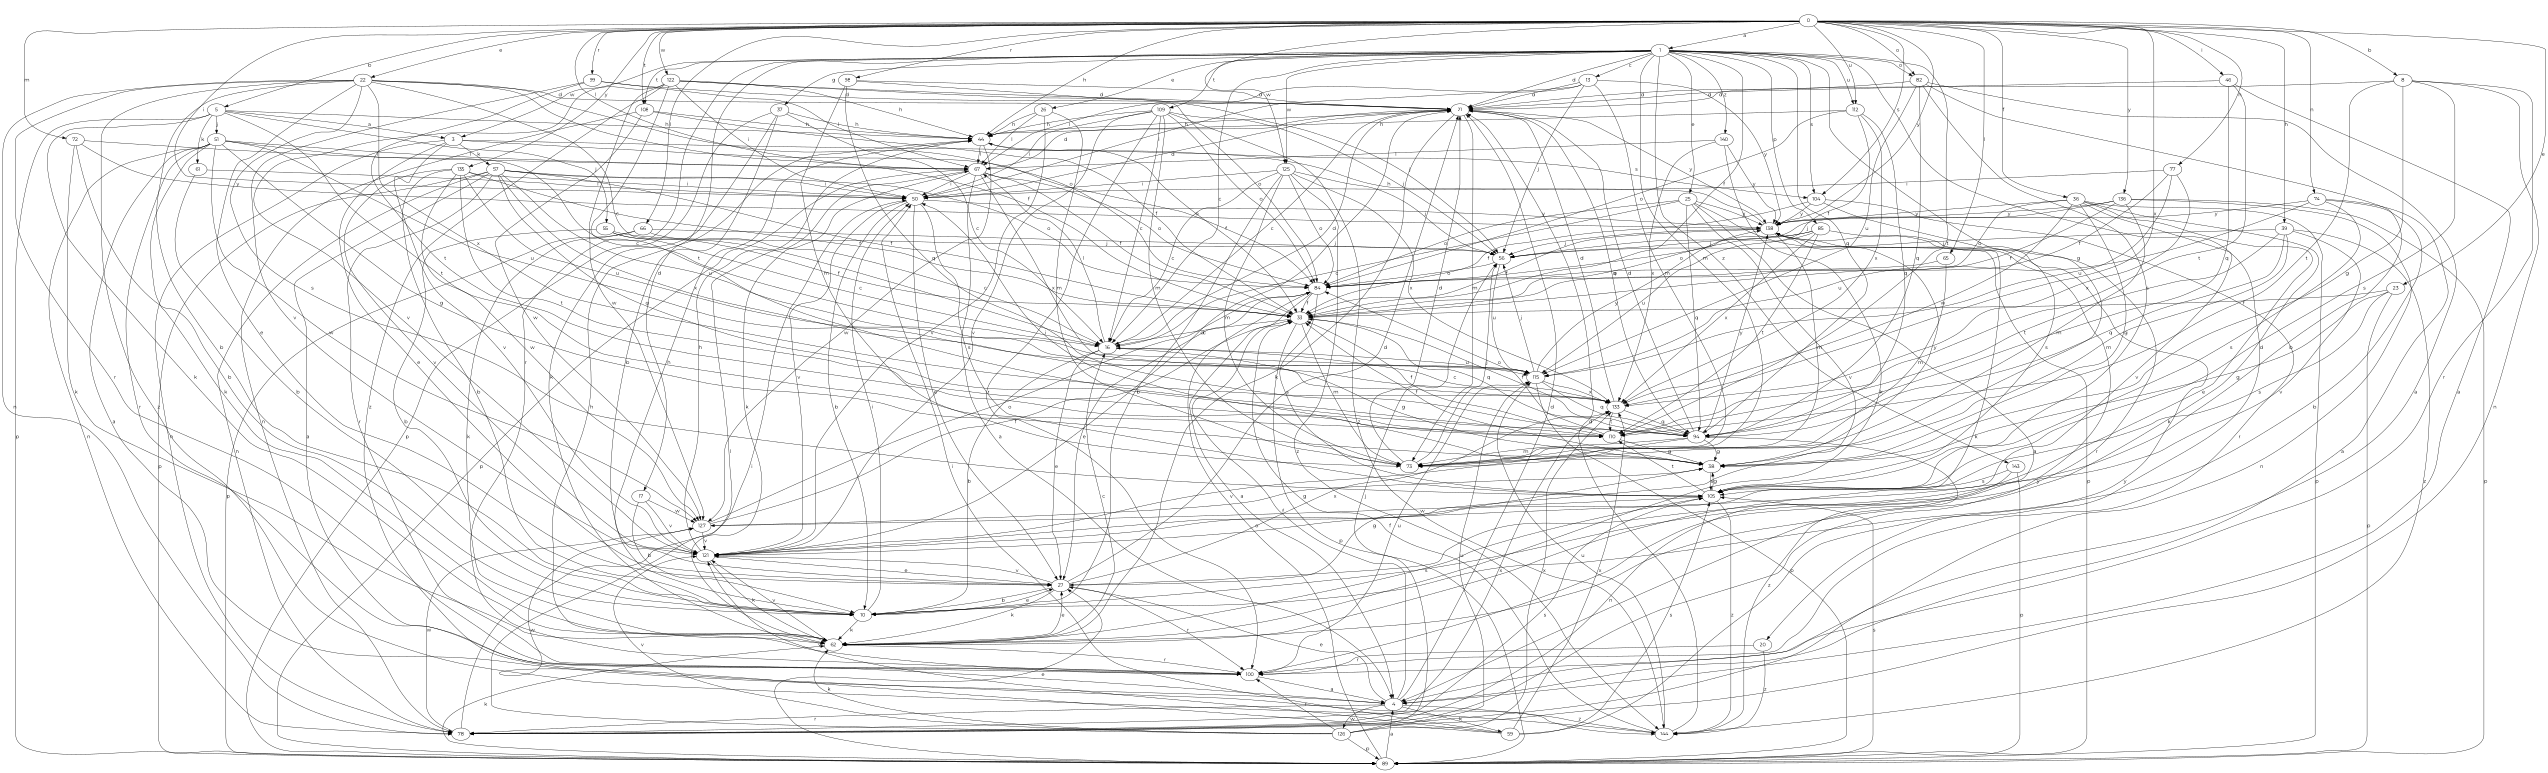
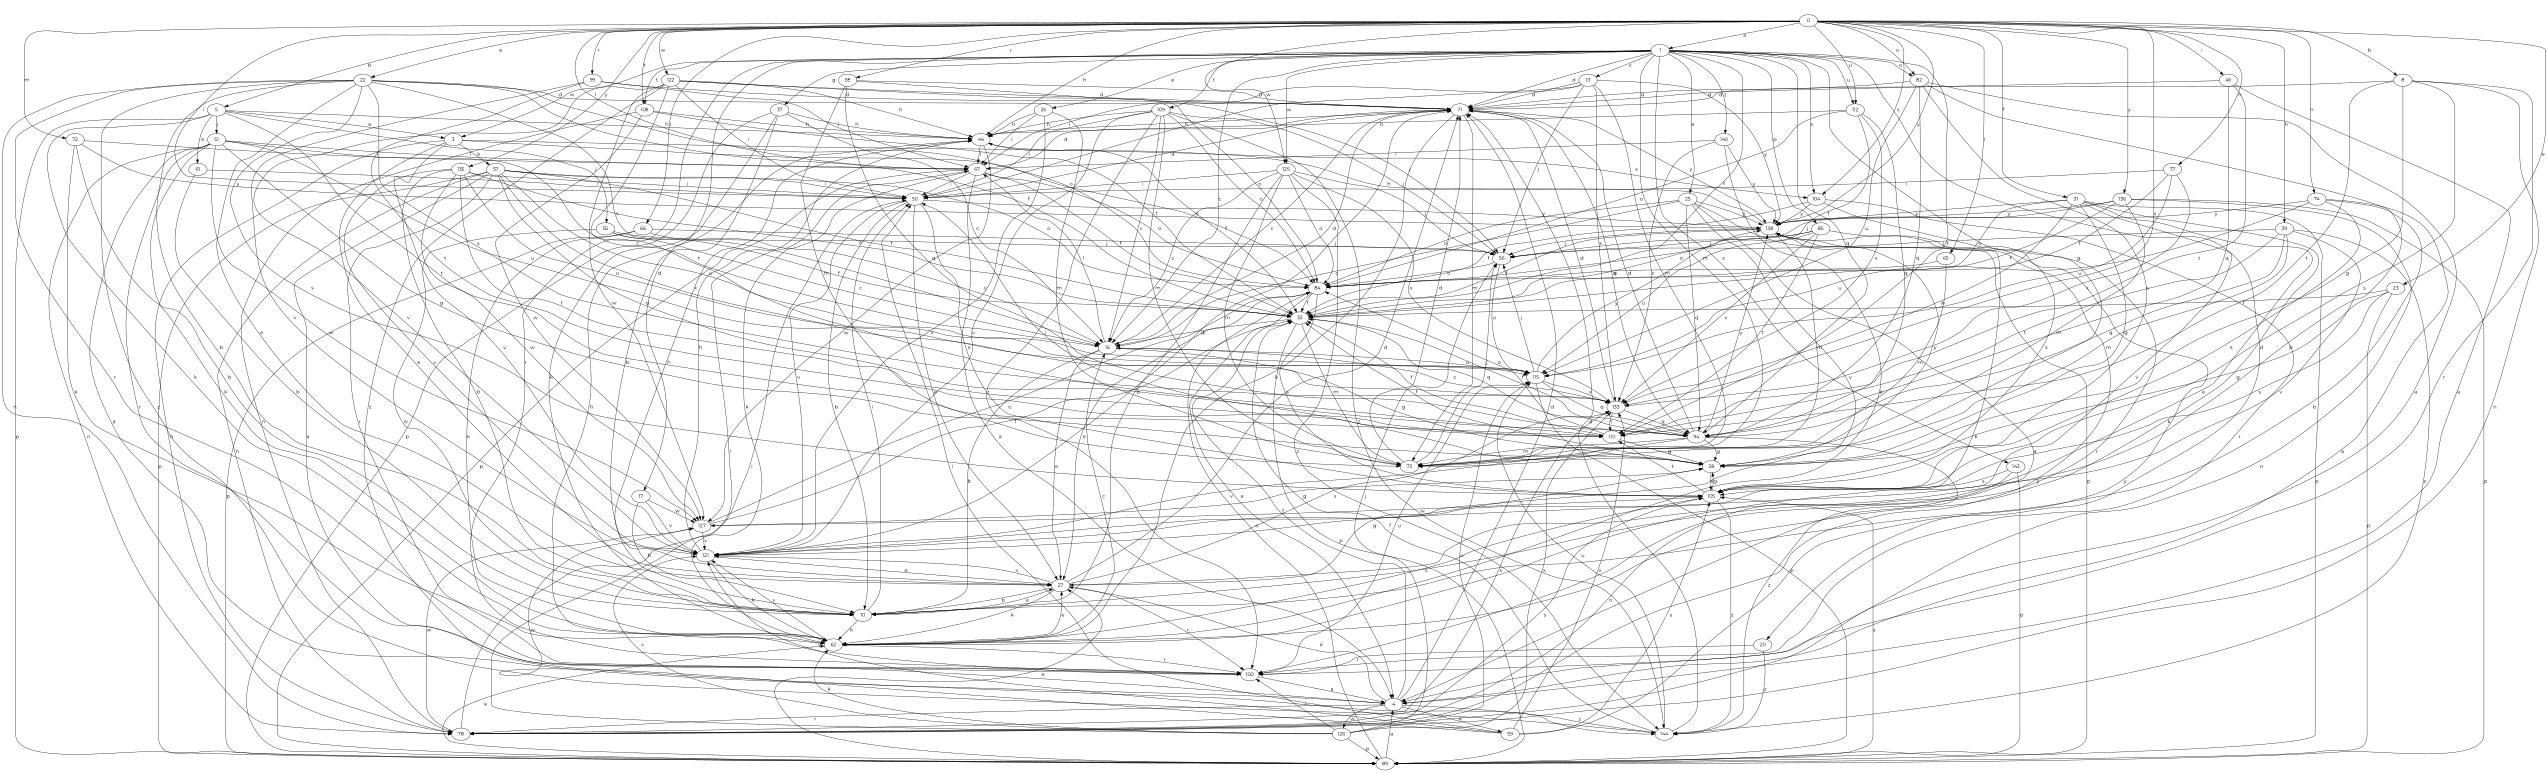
(2076, 199) -> (2076, 199)
(1317, 373) -> (1599, 241)
